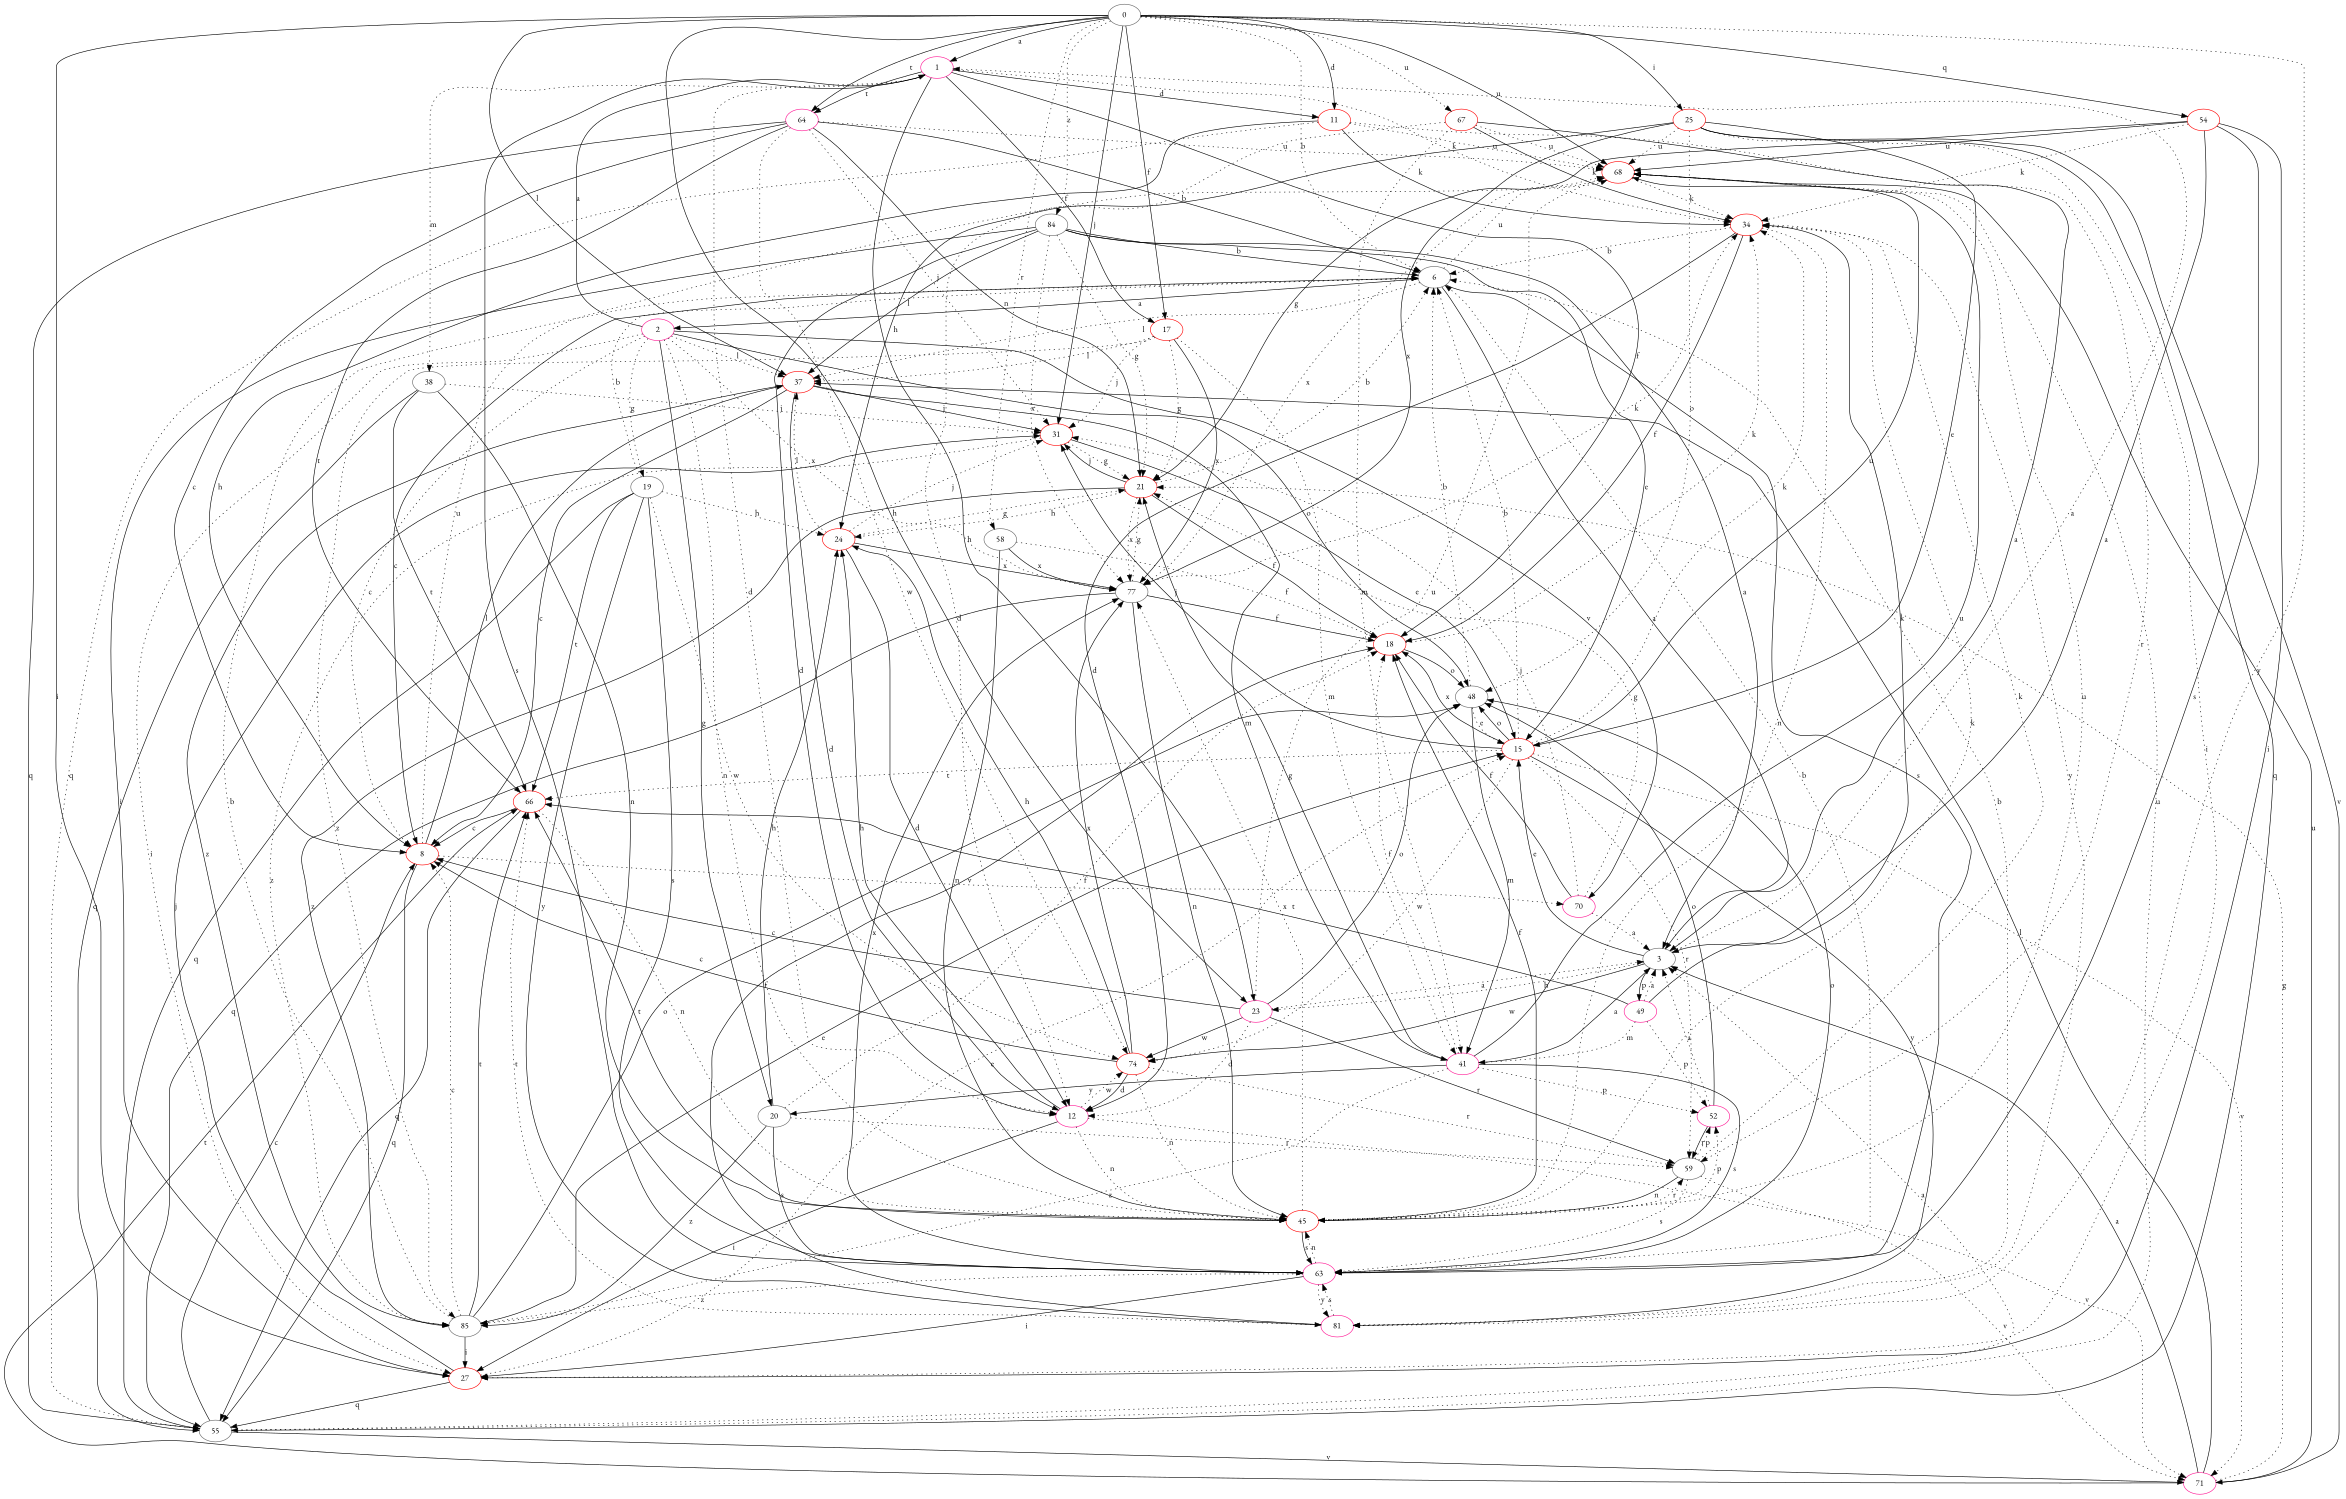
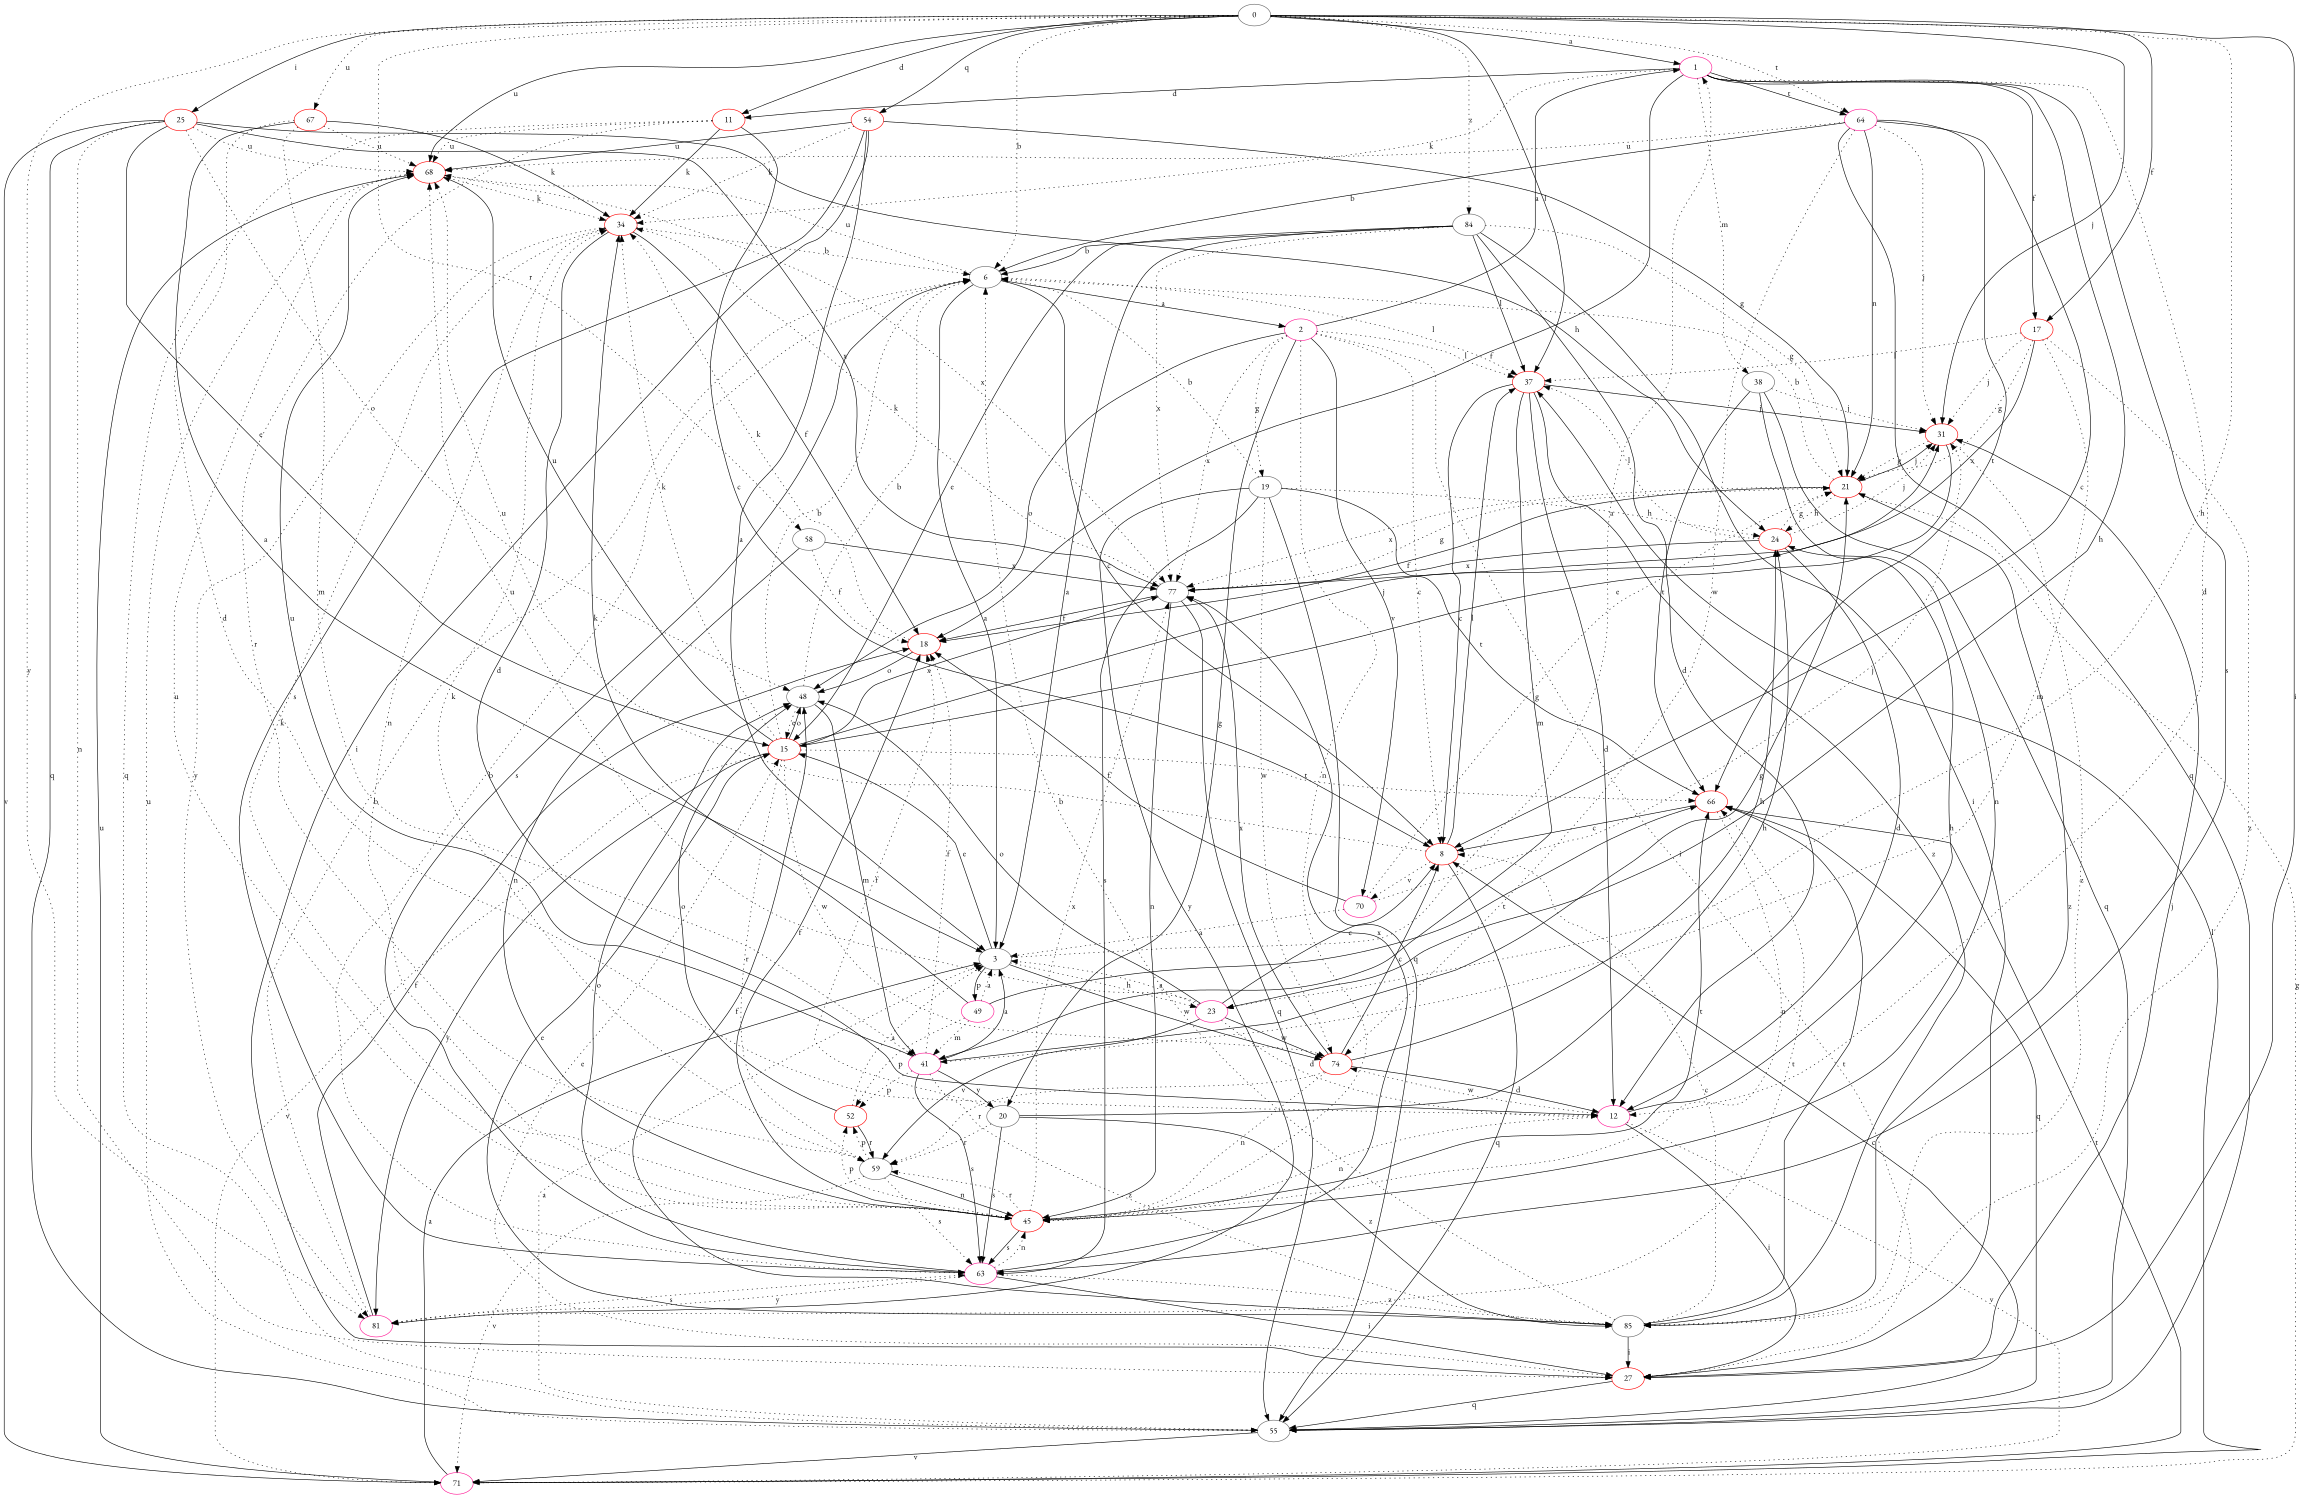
(956, 43) -> (1563, 35)
(802, 349) -> (2231, 369)
(220, 487) -> (739, 487)
(1451, 713) -> (964, 655)
(2207, 749) -> (80, 749)
(665, 1011) -> (737, 1011)
(1479, 1090) -> (964, 1090)
(1713, 1116) -> (851, 1116)
